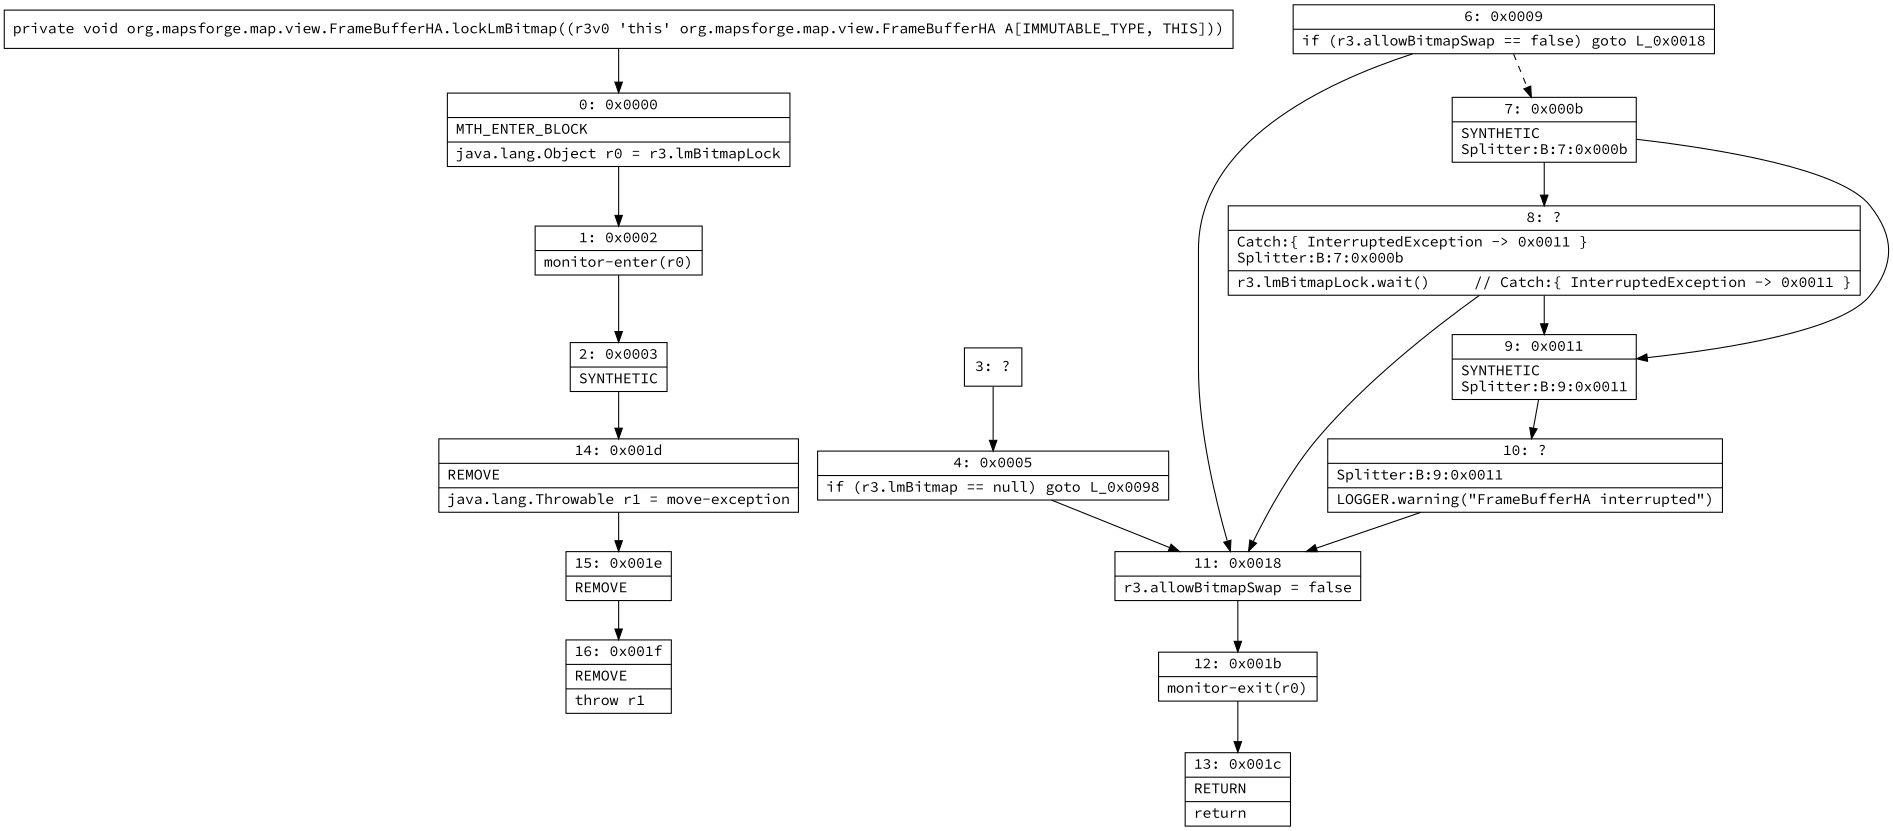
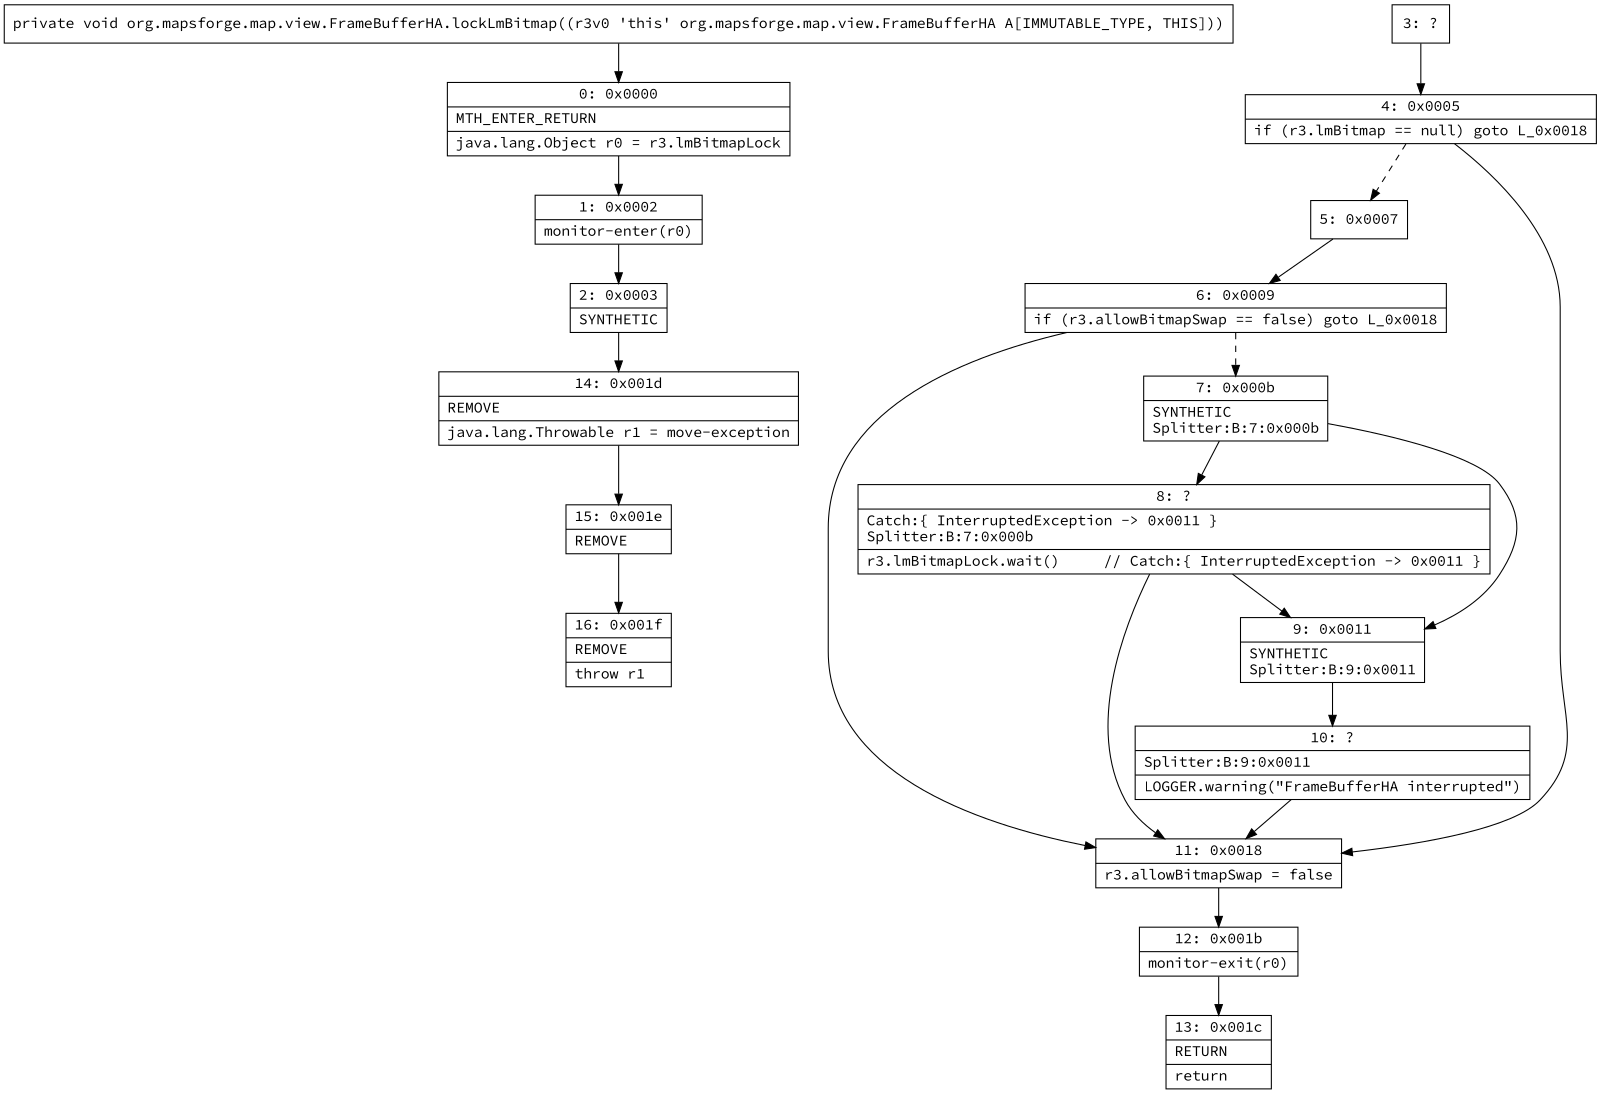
(522, 129) -> (527, 119)
none -> (1359, 220)
(993, 487) -> (1421, 131)
